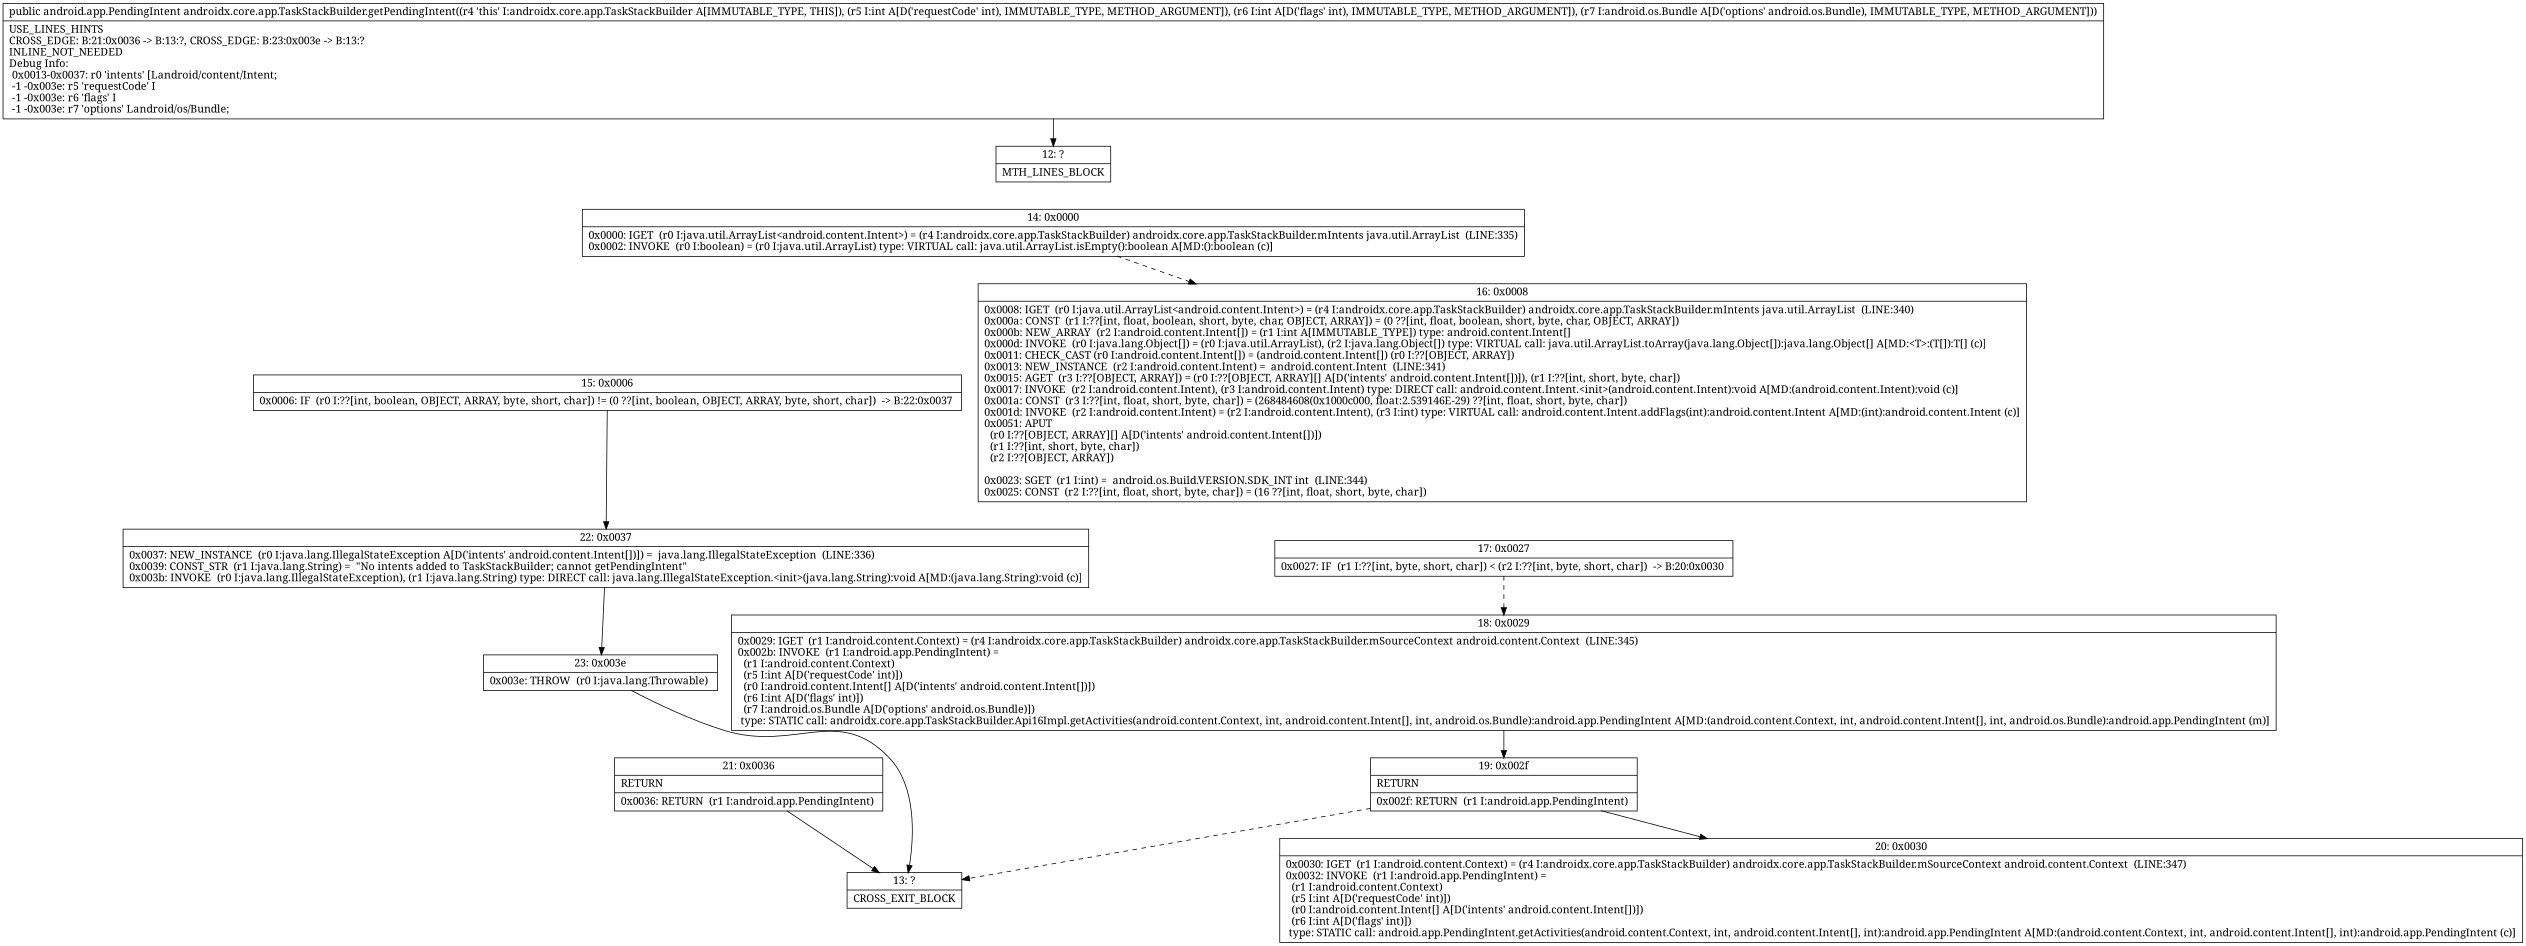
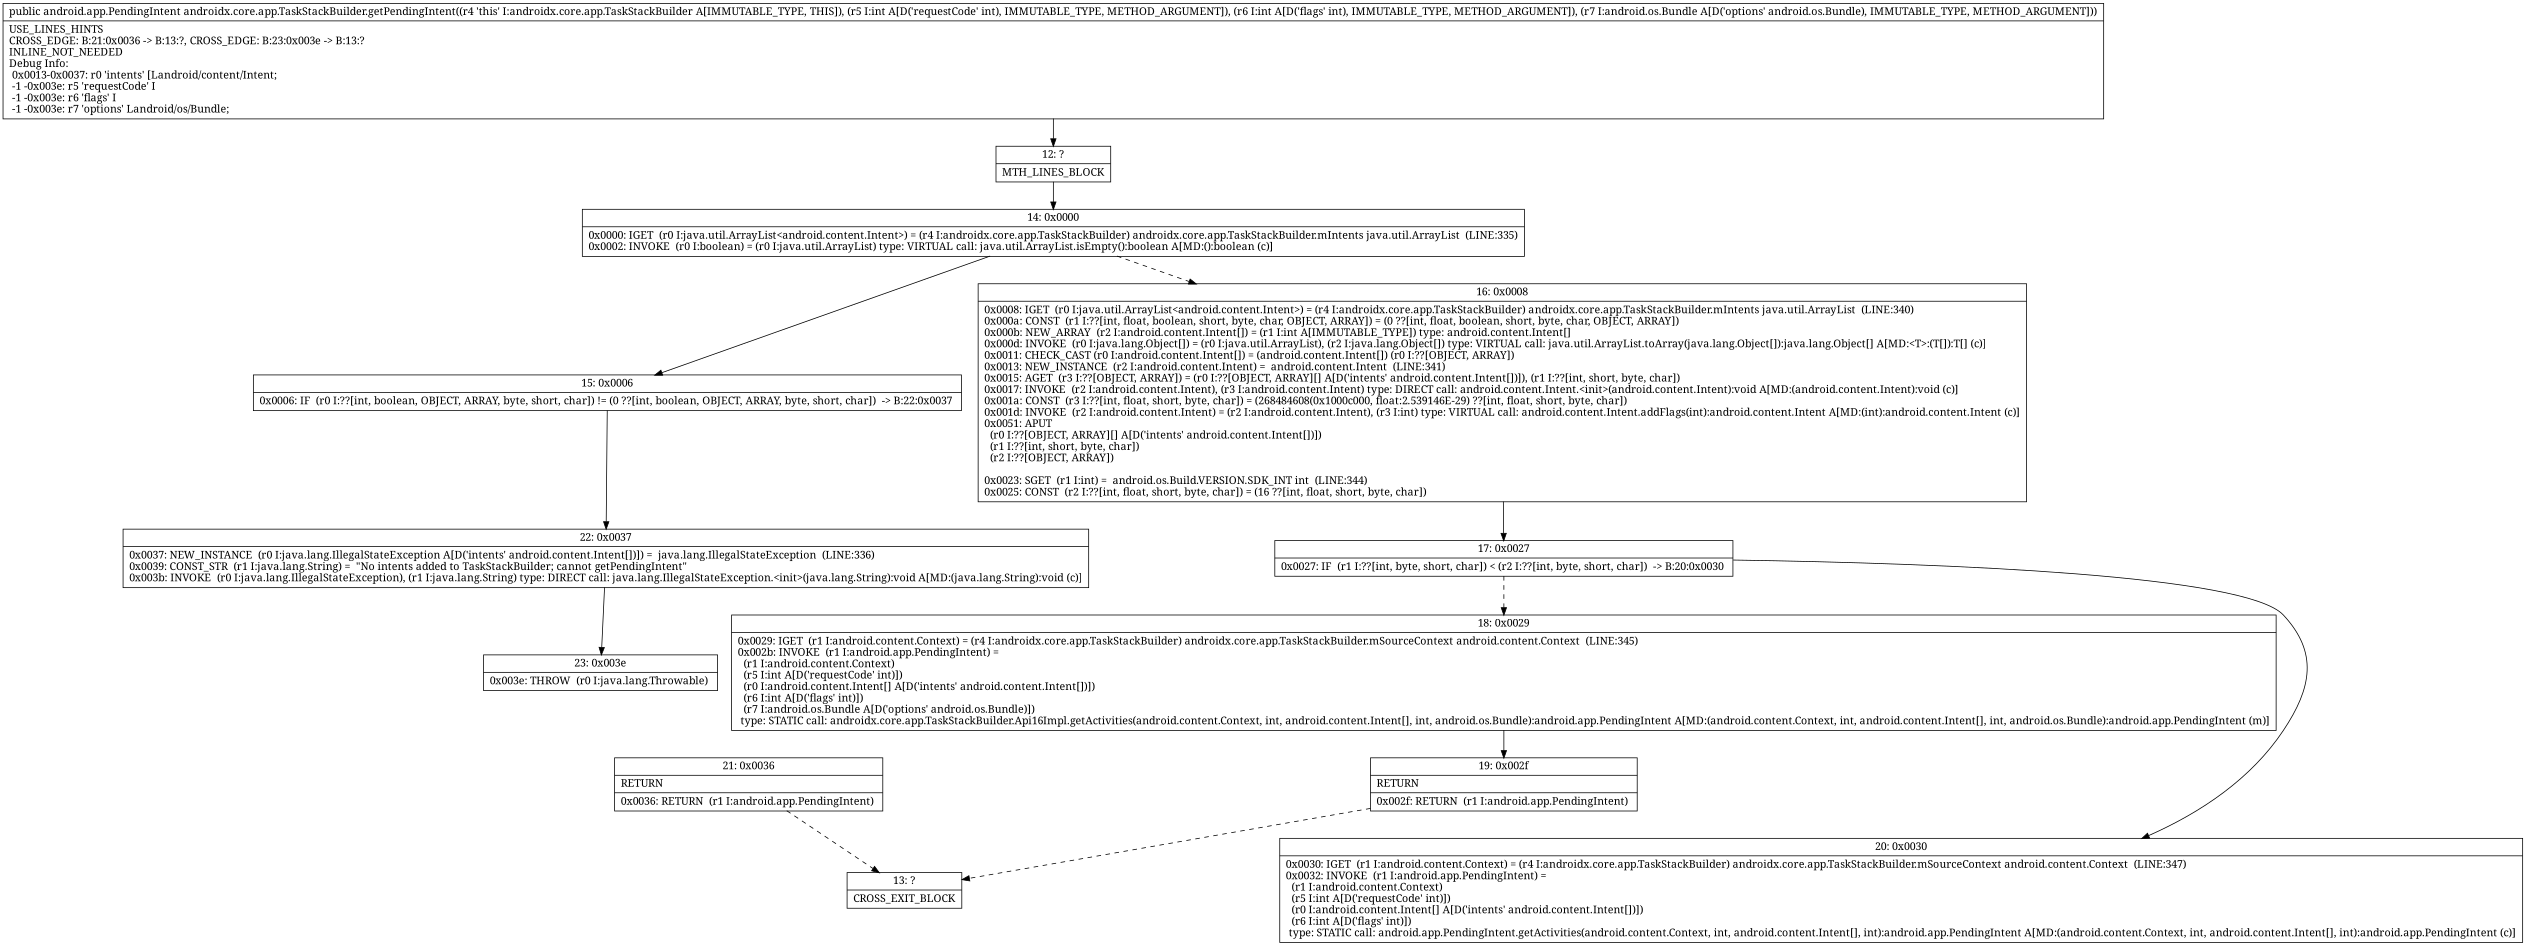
none -> (1053, 192)
none -> (826, 314)
none -> (1504, 517)
(816, 732) -> none
(1650, 824) -> (2161, 583)
(830, 840) -> (830, 840)
